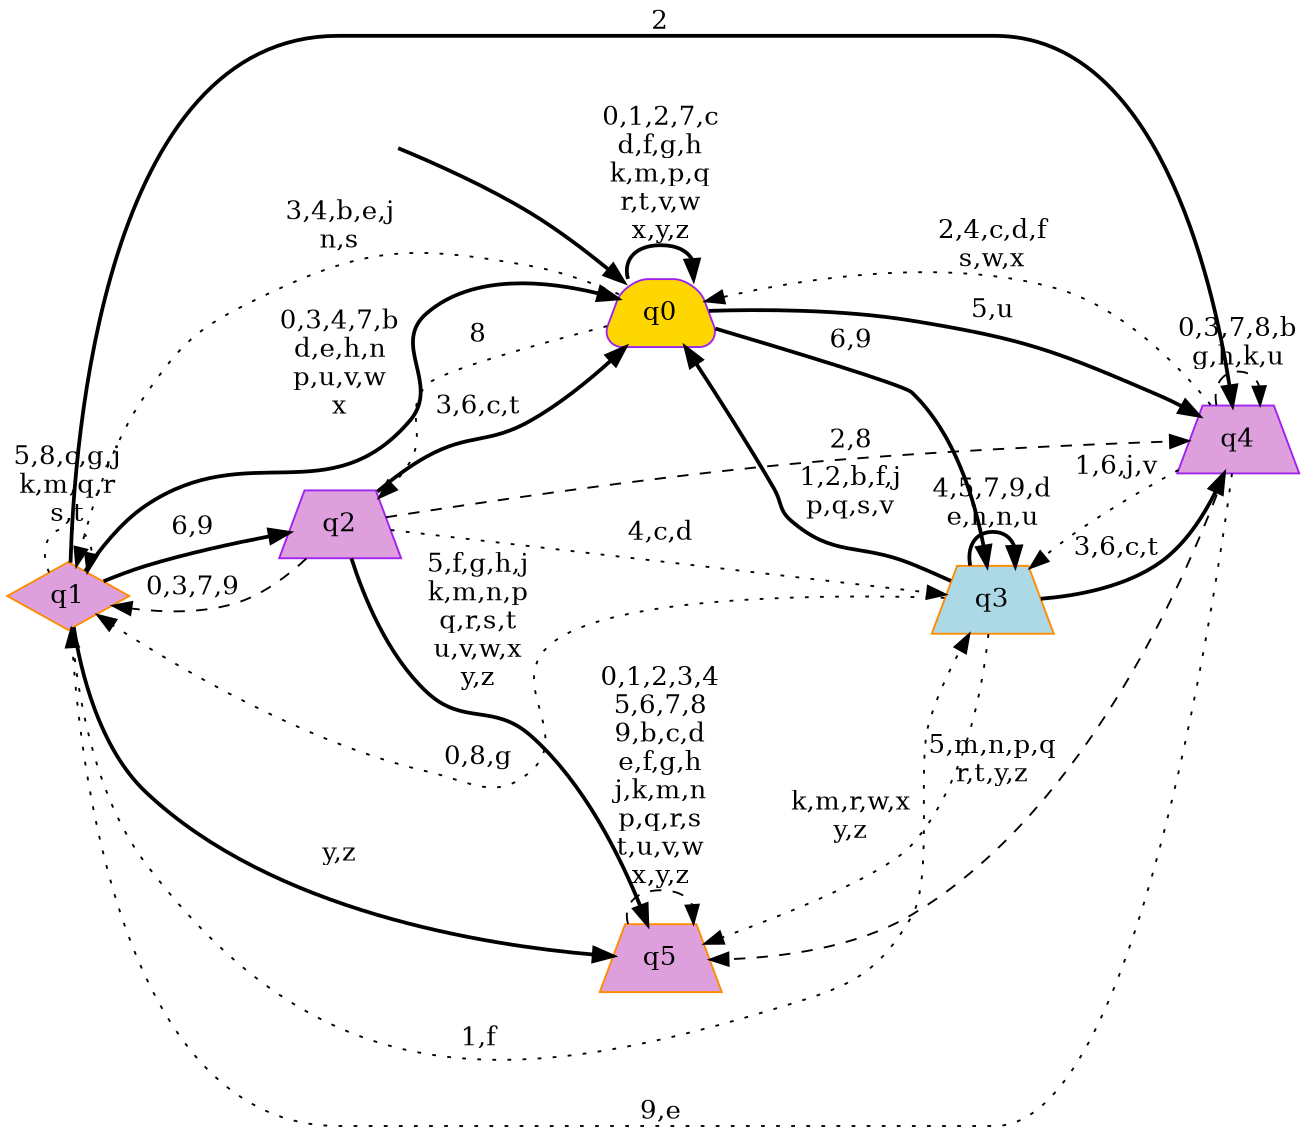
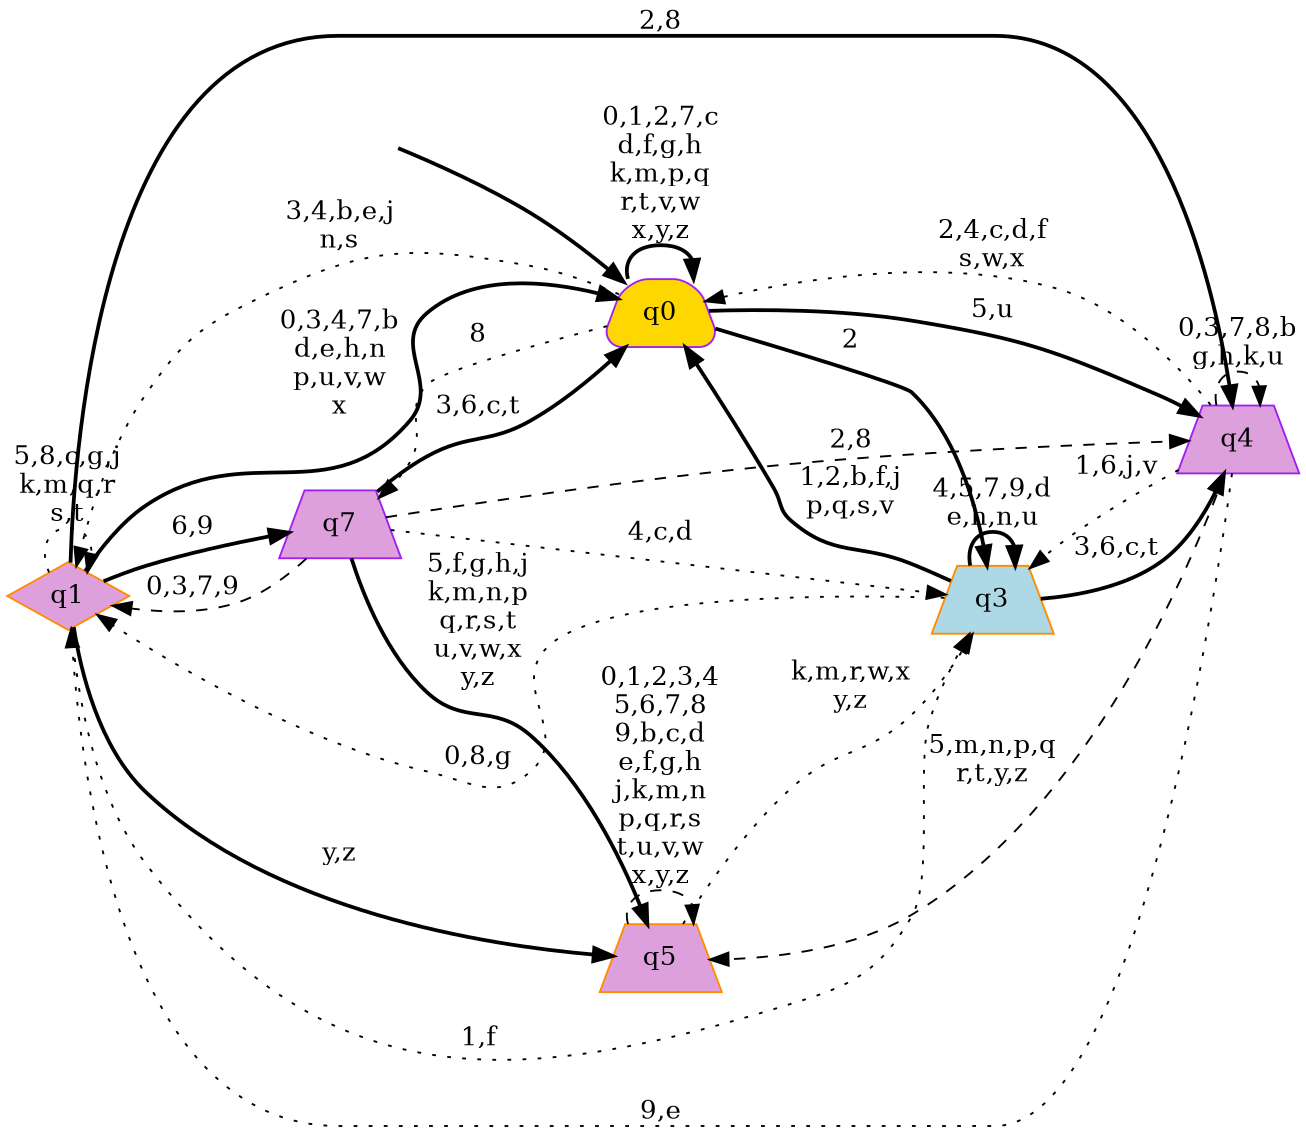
(661, 22) -> (661, 22)
(851, 340) -> (851, 340)
(340, 524) -> (340, 524)
(909, 847) -> (811, 773)
